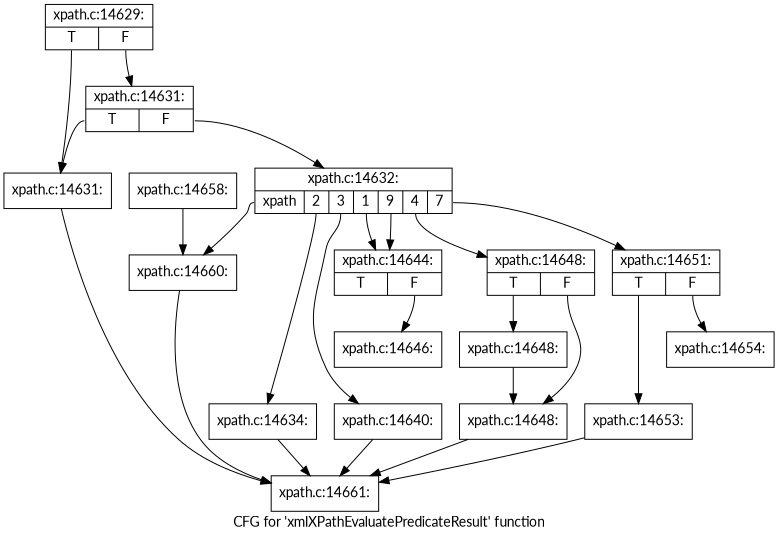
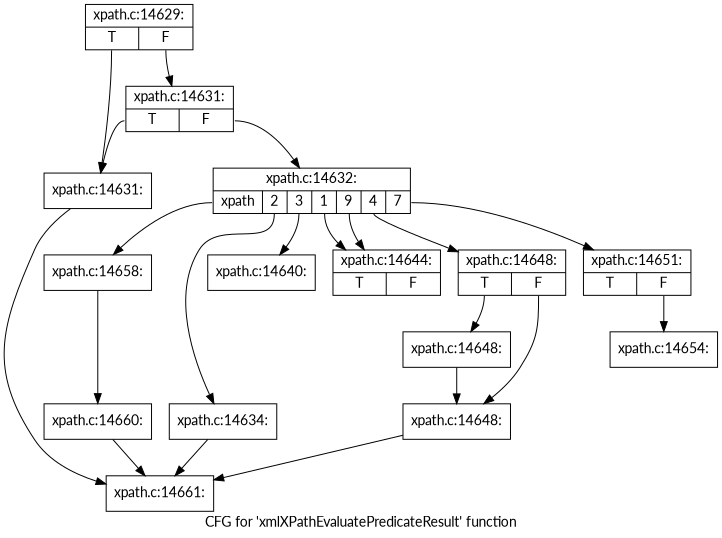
(234, 226) -> (163, 217)
(388, 350) -> none
(639, 422) -> none
(360, 454) -> none
